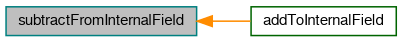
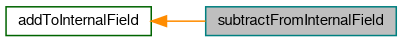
(231, 21) -> (186, 21)
